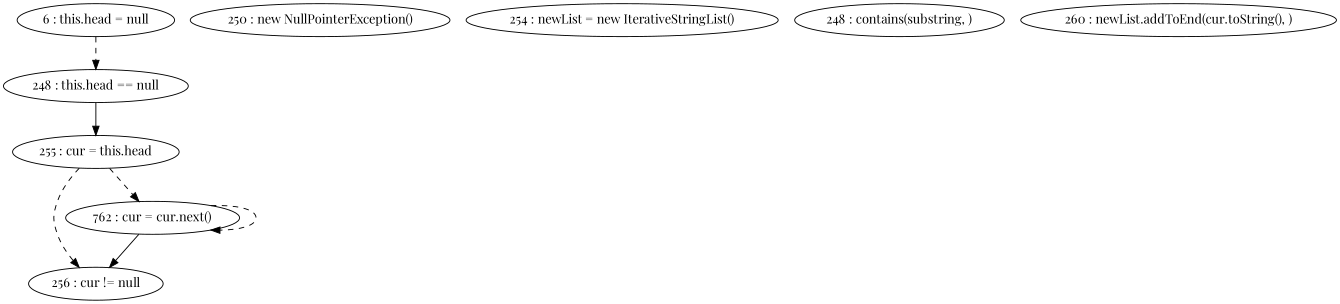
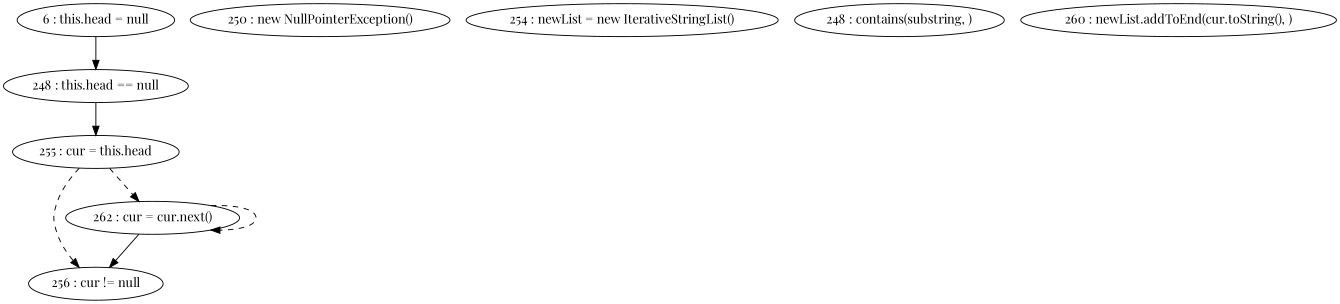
(96, 49) -> (96, 49)
(153, 218) -> (153, 218)
